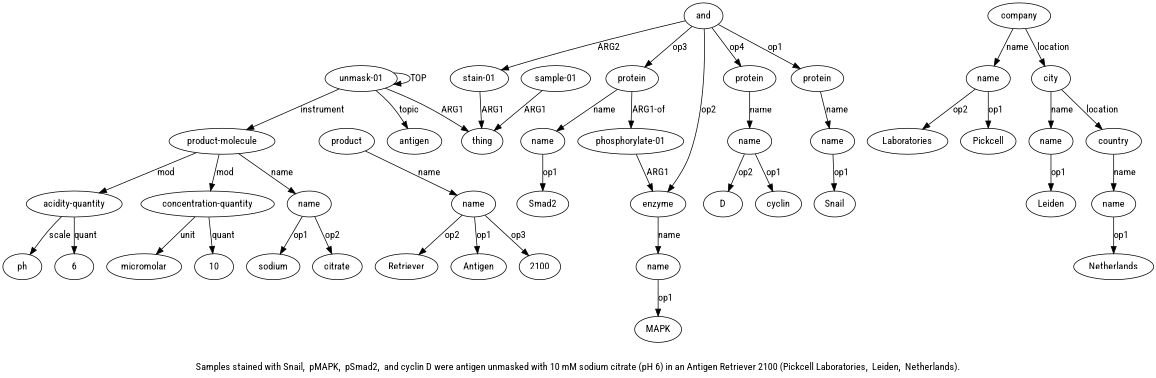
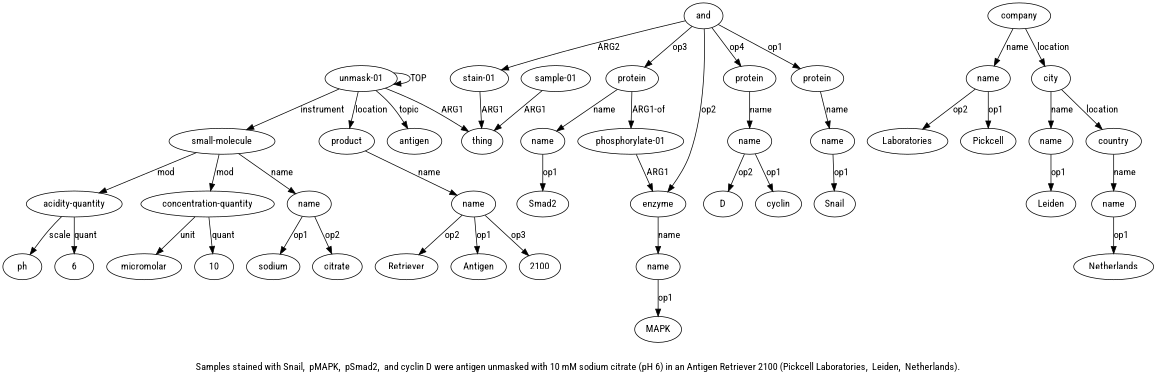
none -> (355, 106)
(222, 141) -> (222, 141)
